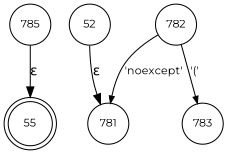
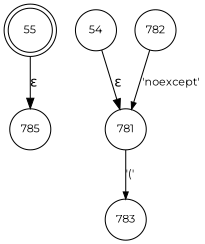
(90, 25) -> (96, 30)
(30, 66) -> (30, 77)
(188, 71) -> (126, 171)
